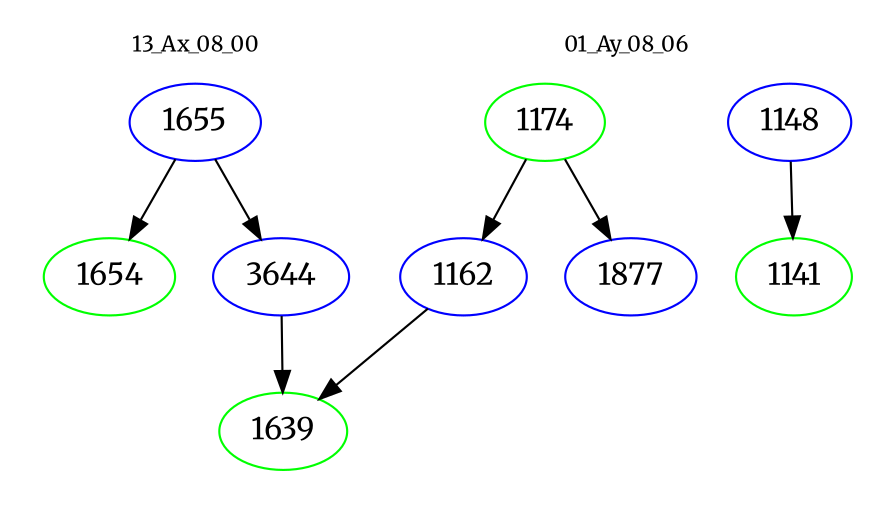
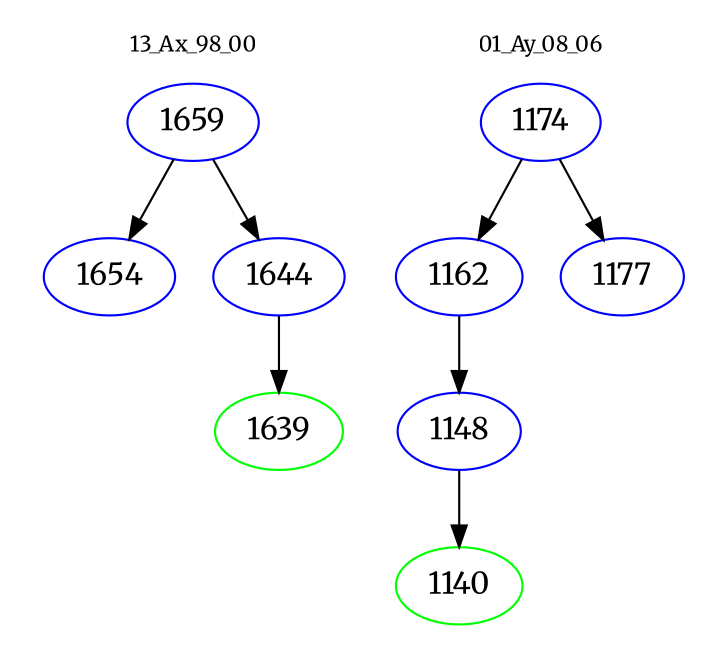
(196, 46) -> (194, 46)
(195, 122) -> (193, 122)
(545, 122) -> (541, 122)
(109, 277) -> (109, 277)
(281, 277) -> (279, 277)
(631, 277) -> (622, 277)
(794, 277) -> (459, 586)
(382, 347) -> (459, 344)
